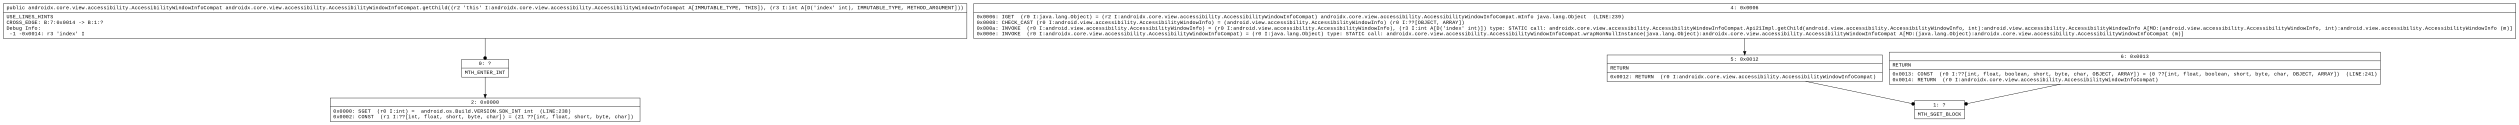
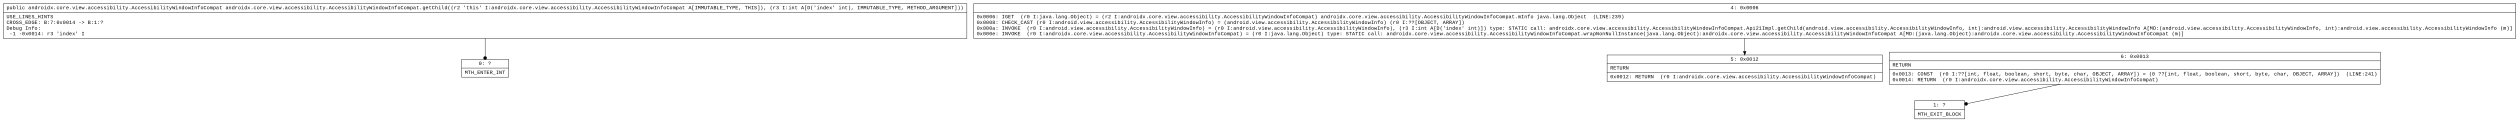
(1859, 92) -> none
(485, 110) -> none
(1940, 114) -> (1940, 114)
